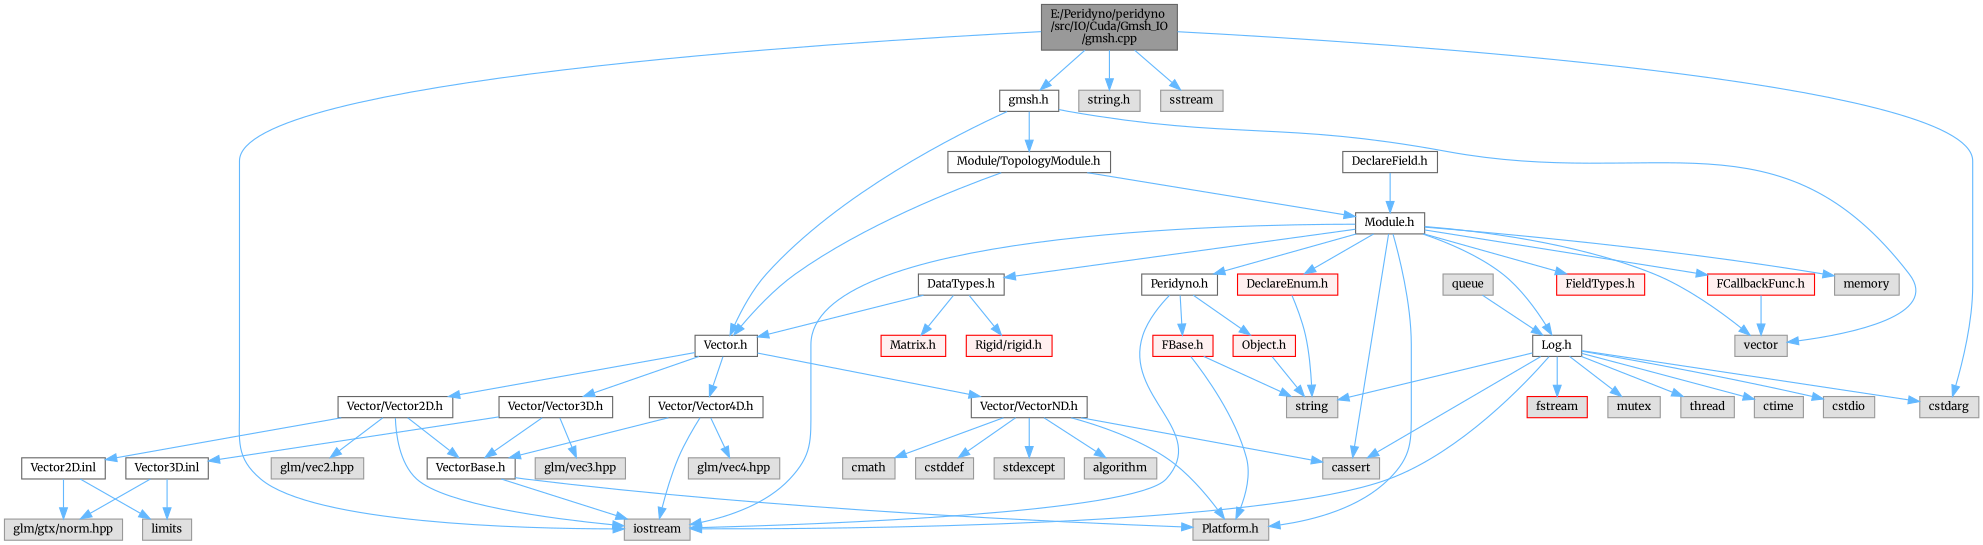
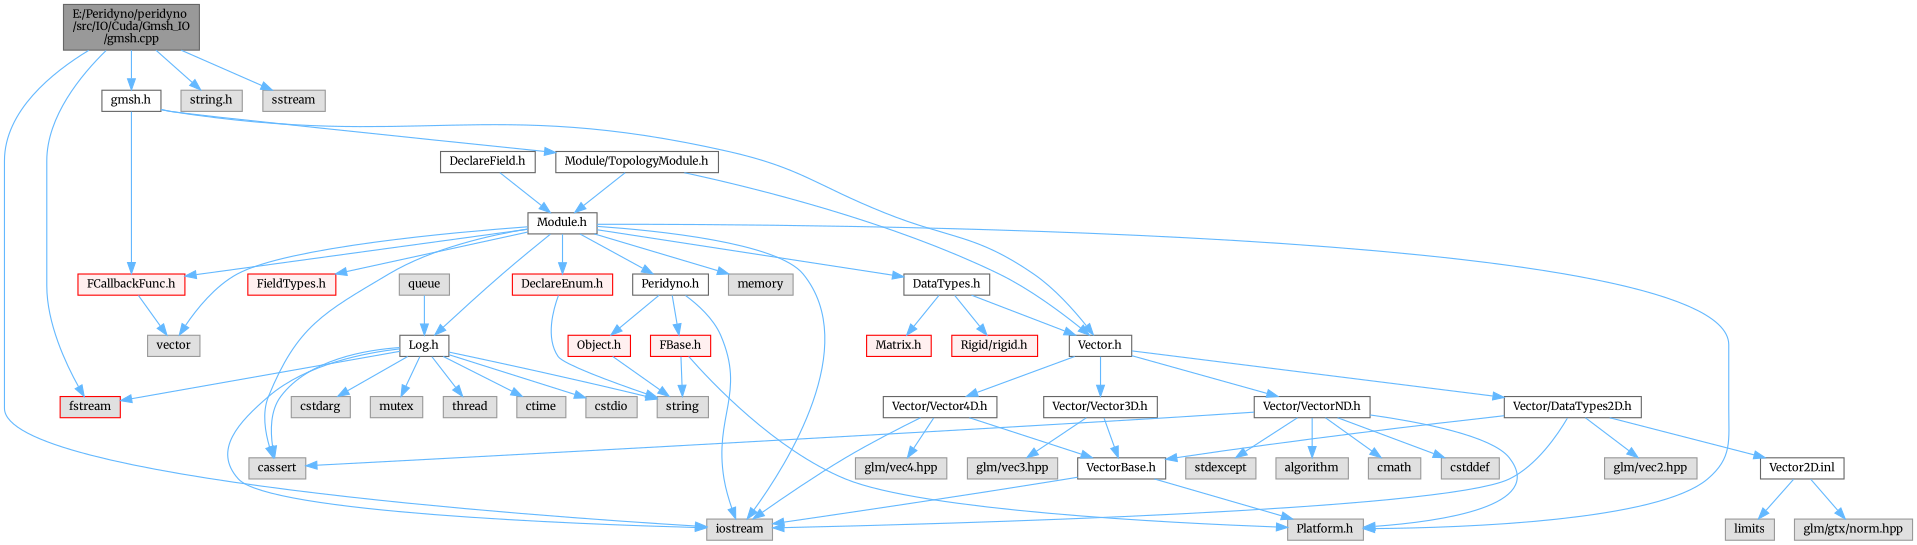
(1697, 77) -> (47, 212)
(1577, 163) -> (131, 187)
(395, 407) -> (1573, 407)
(167, 468) -> none
